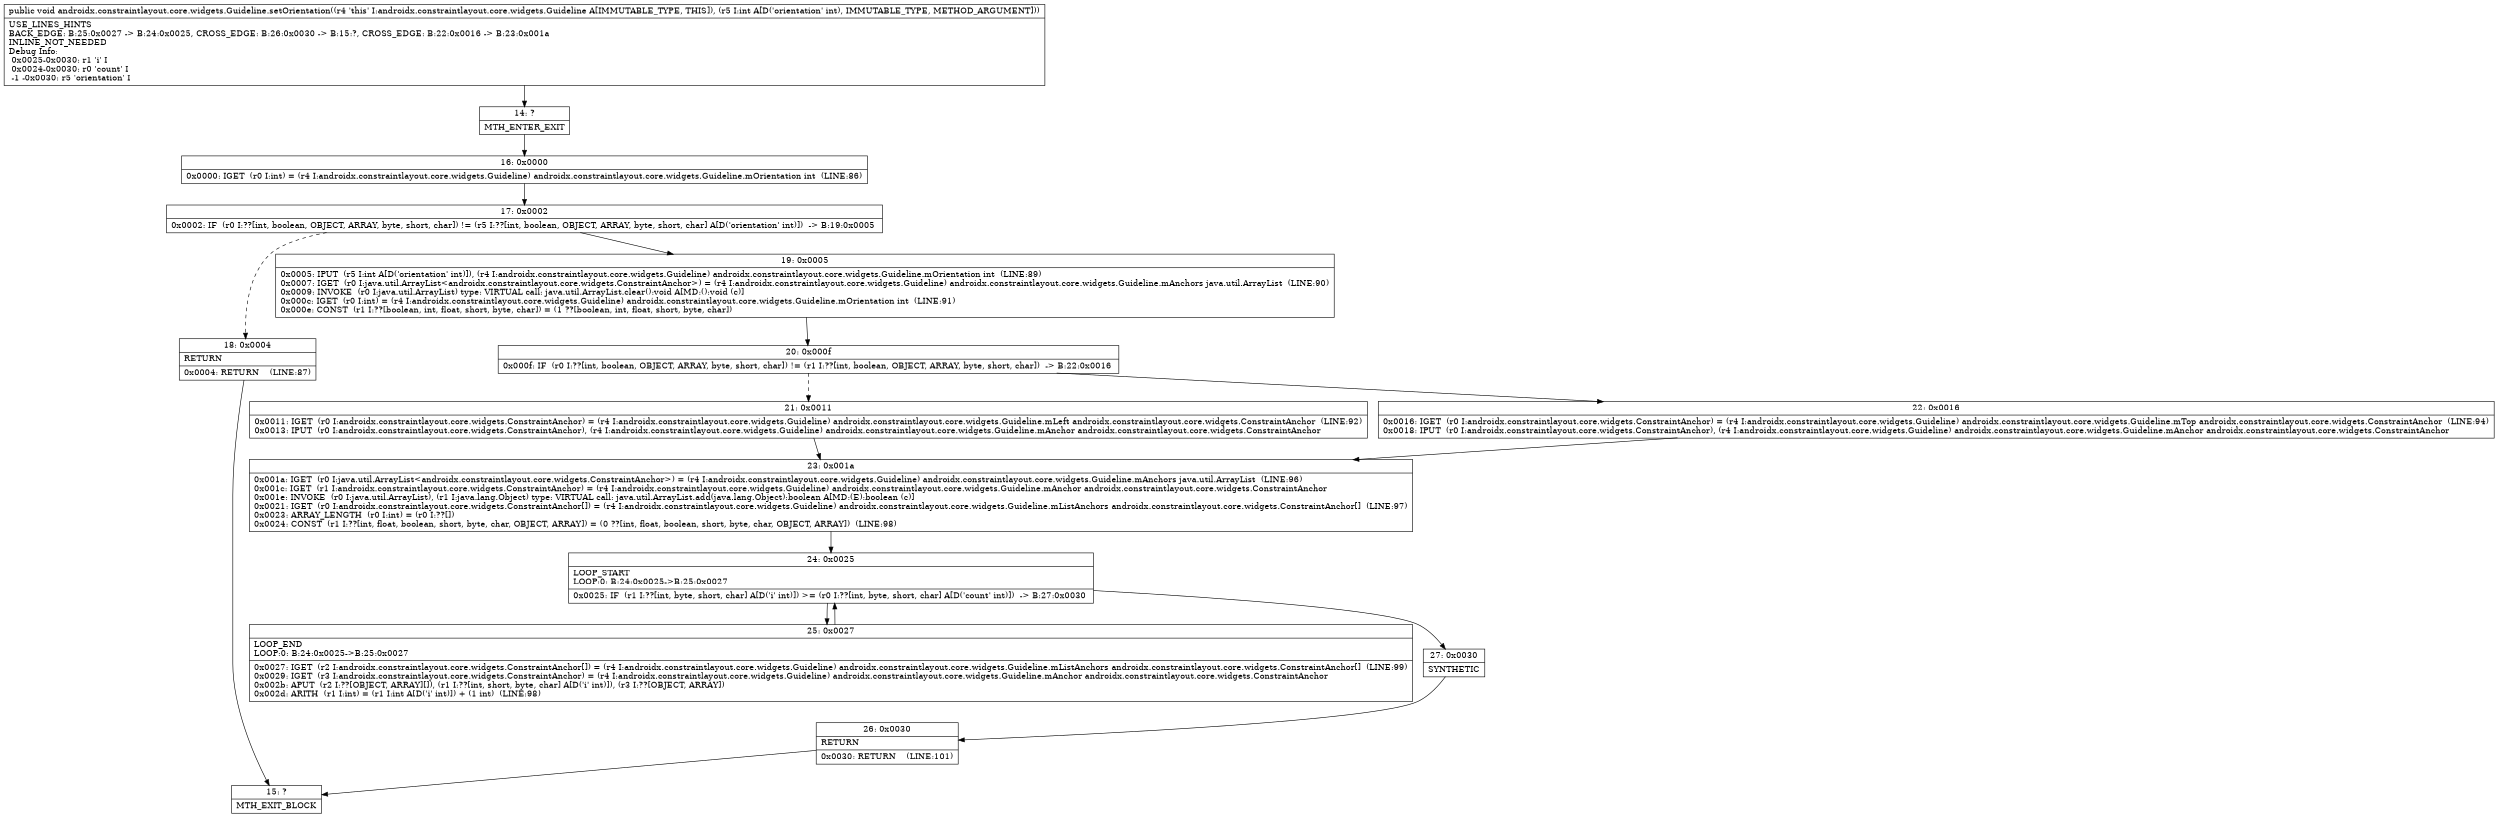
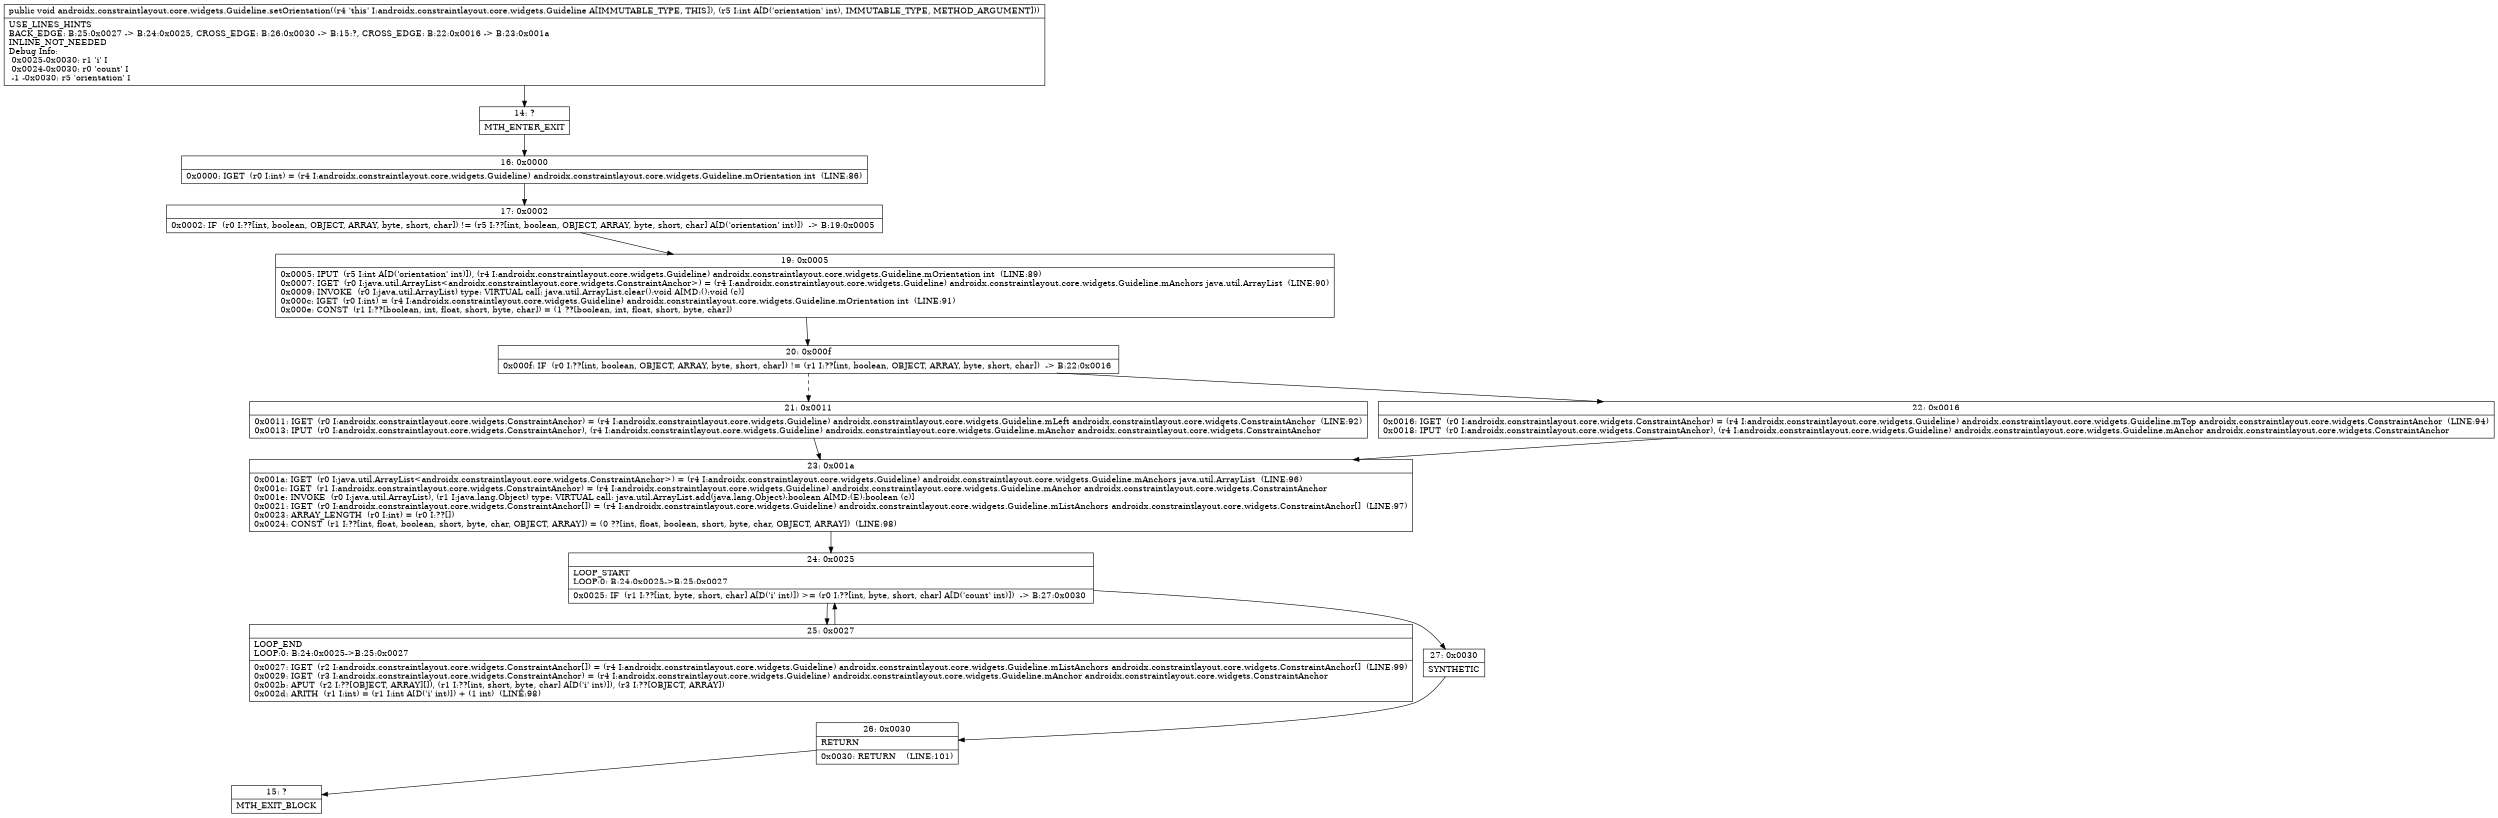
(248, 359) -> none
